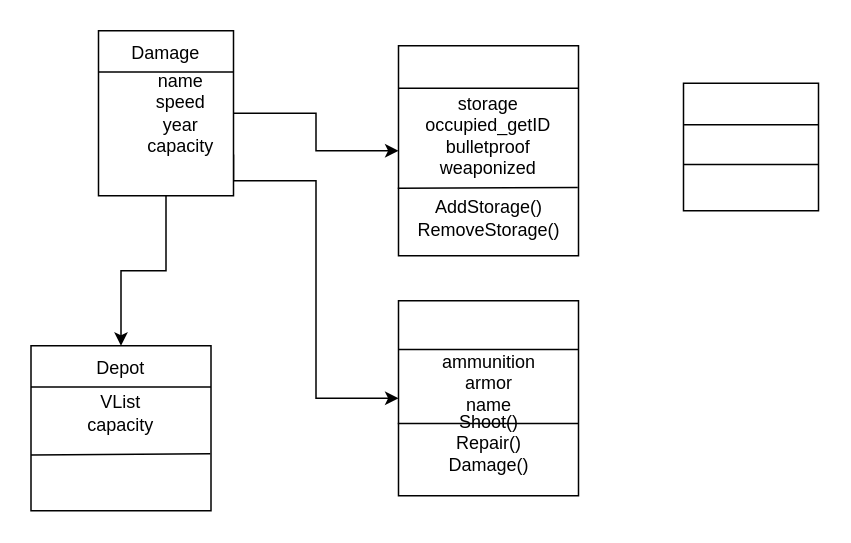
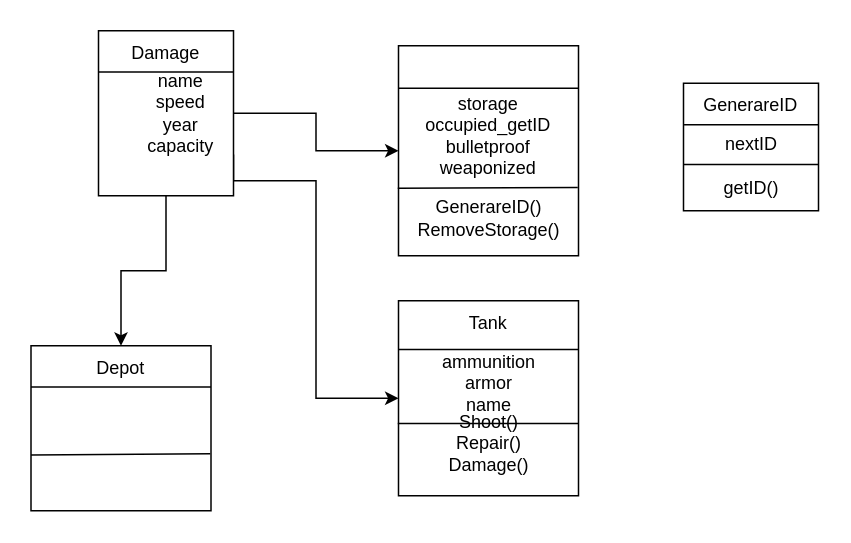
none -> (751, 106)
none -> (751, 166)
(489, 218) -> (489, 218)
none -> (488, 323)
(121, 413) -> none
